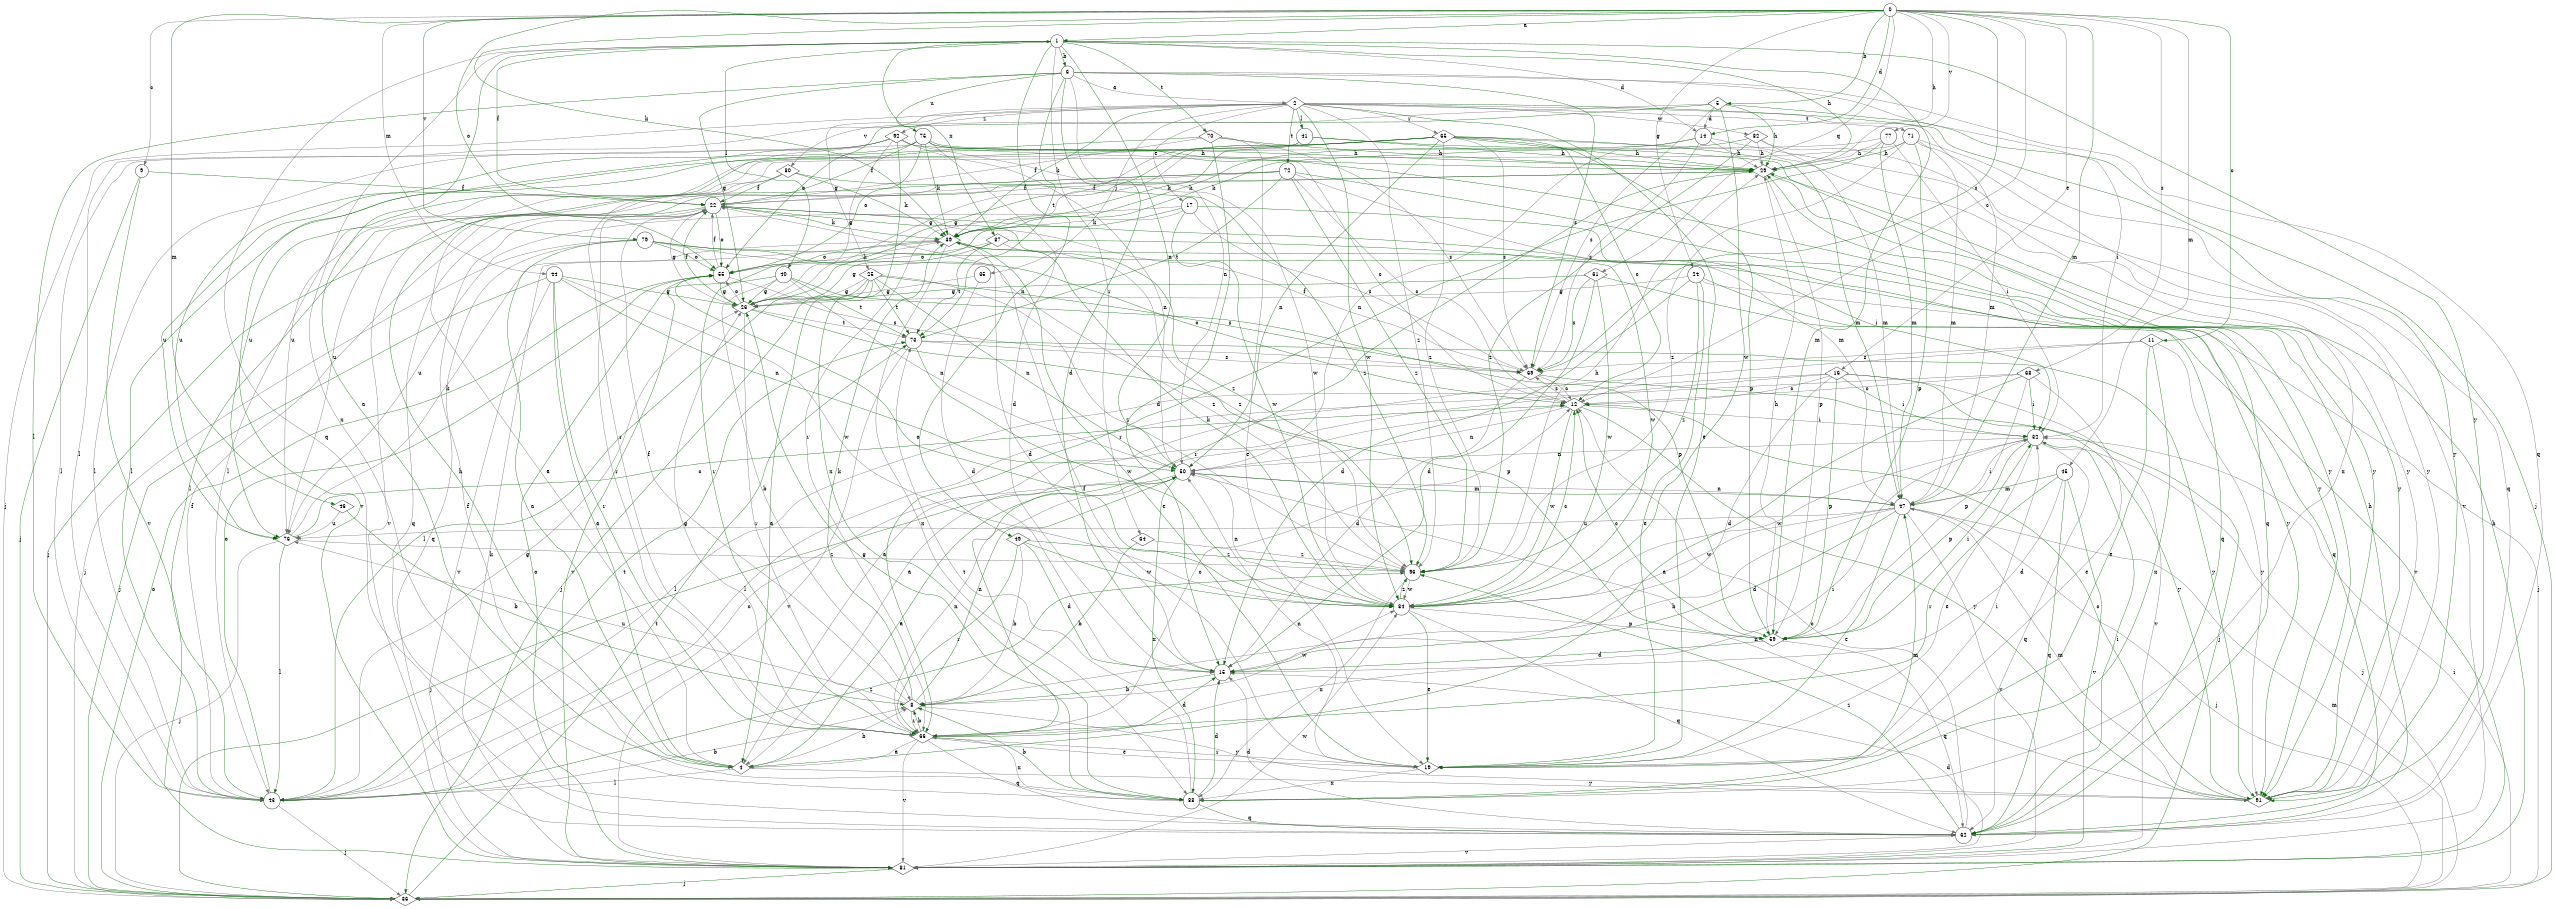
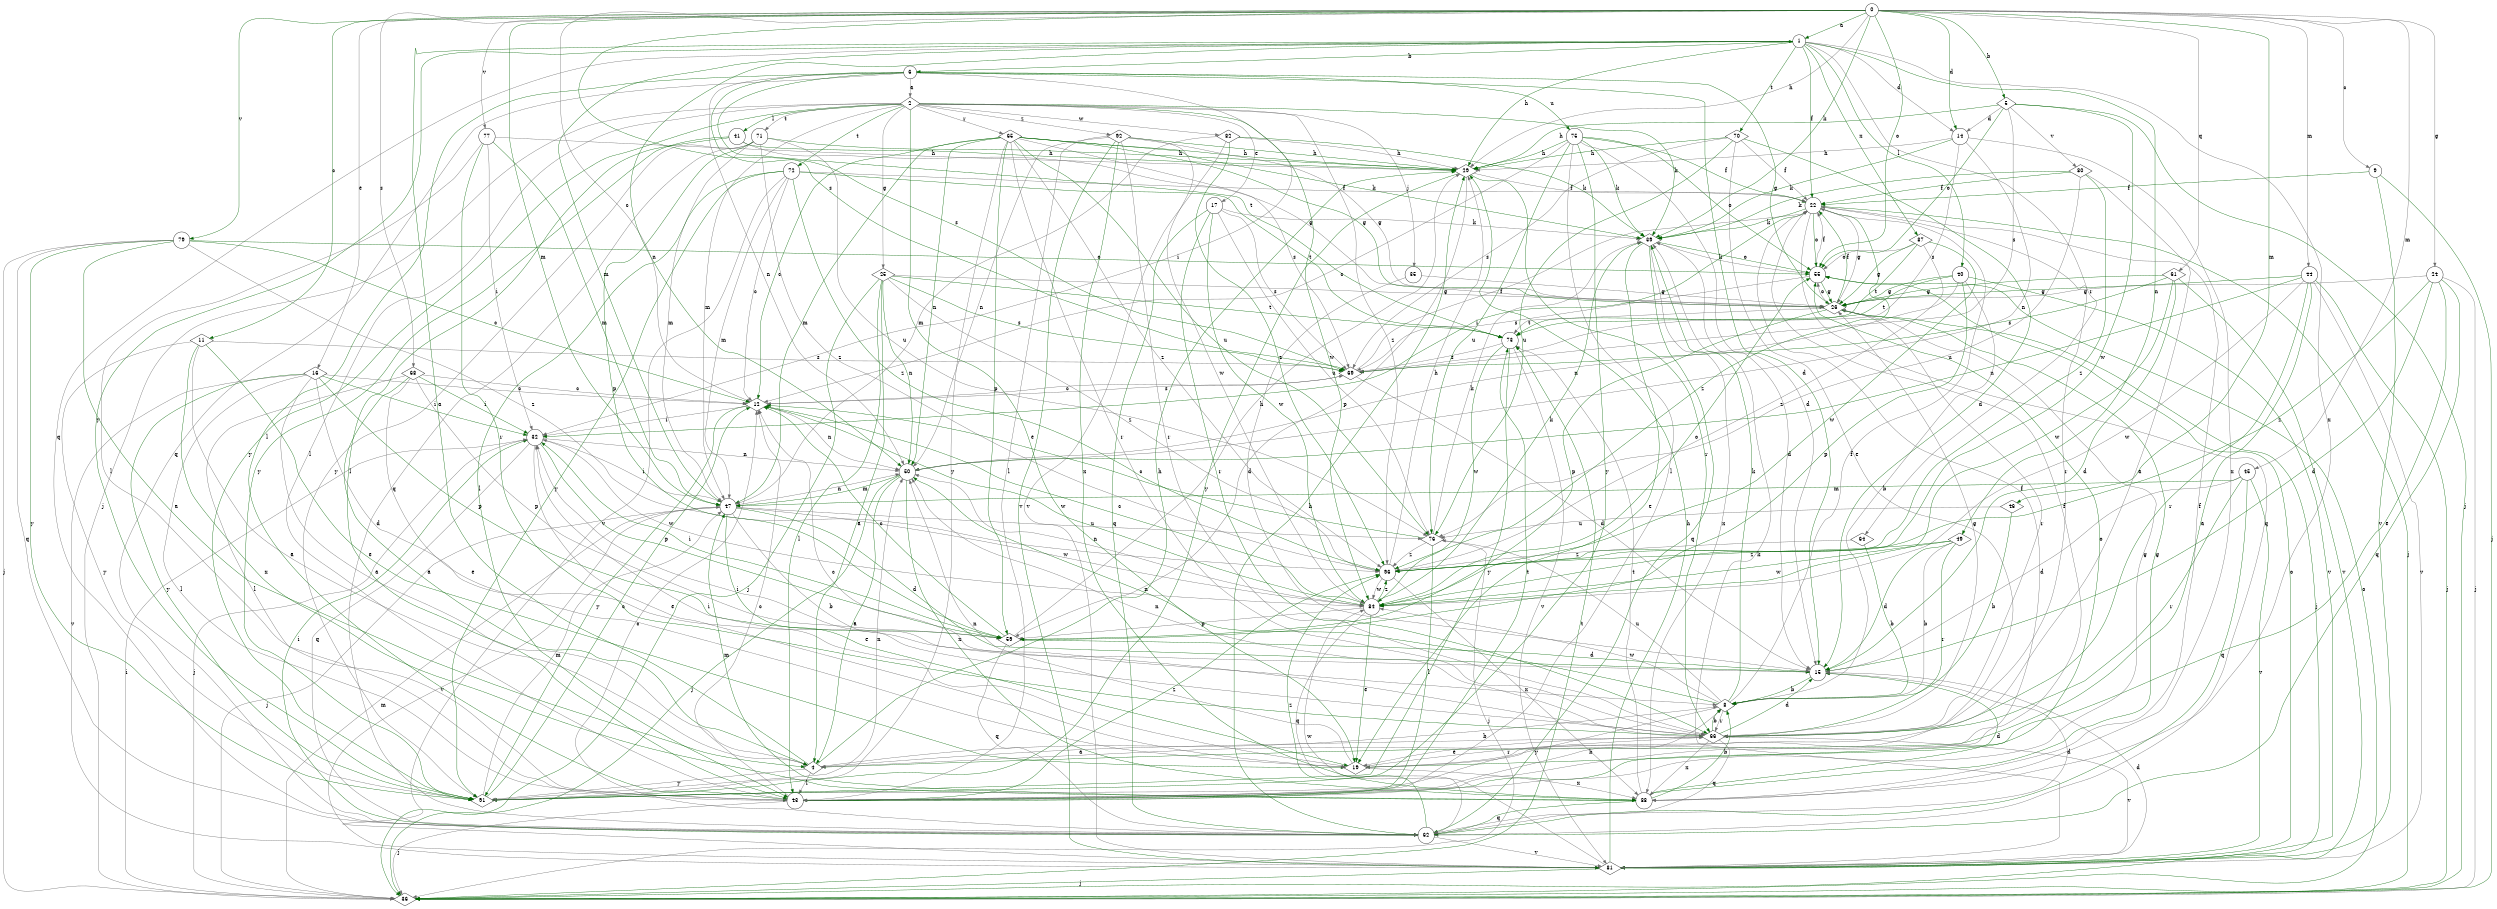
(1782, 71) -> (965, 52)
(1814, 877) -> (1934, 880)
